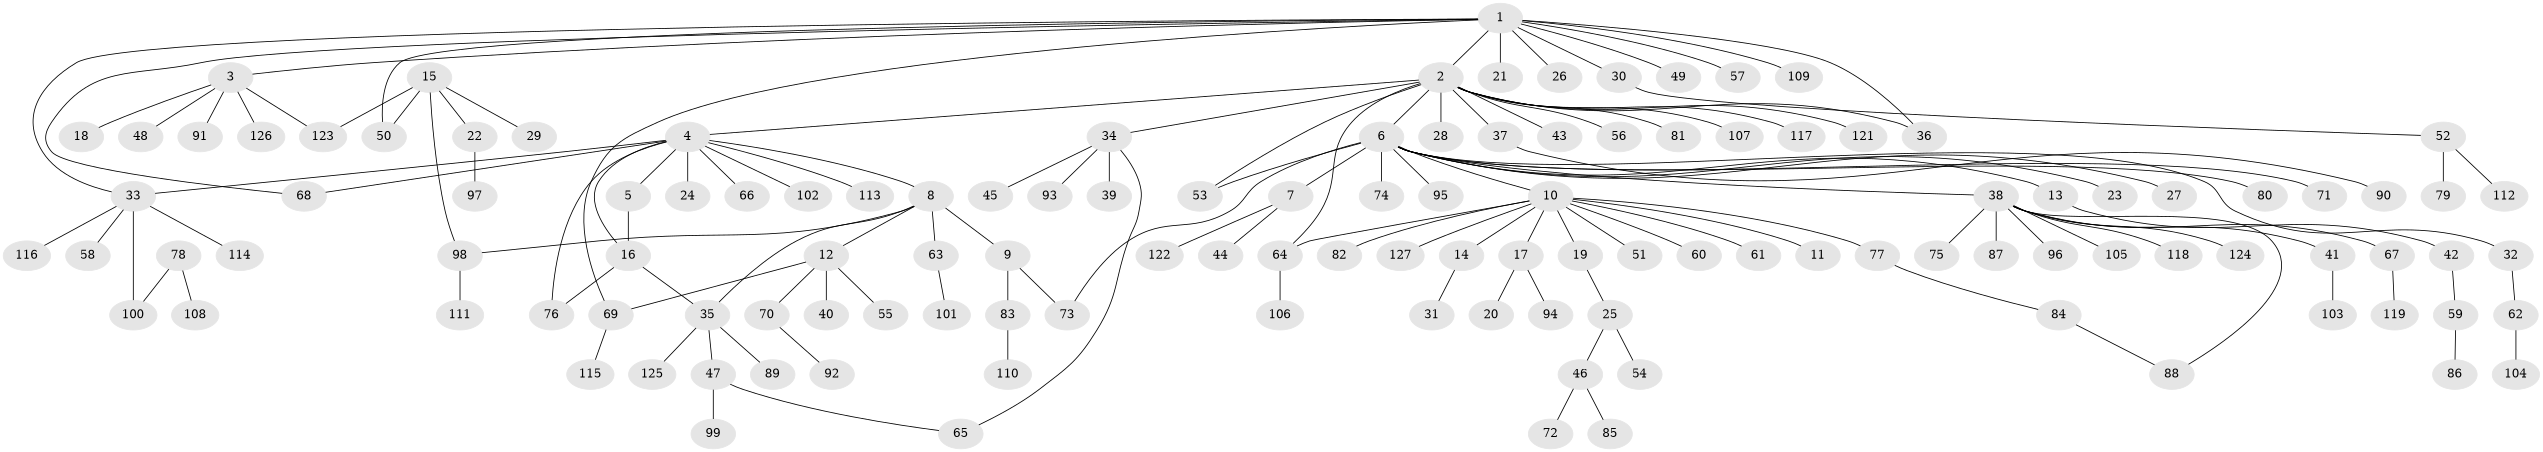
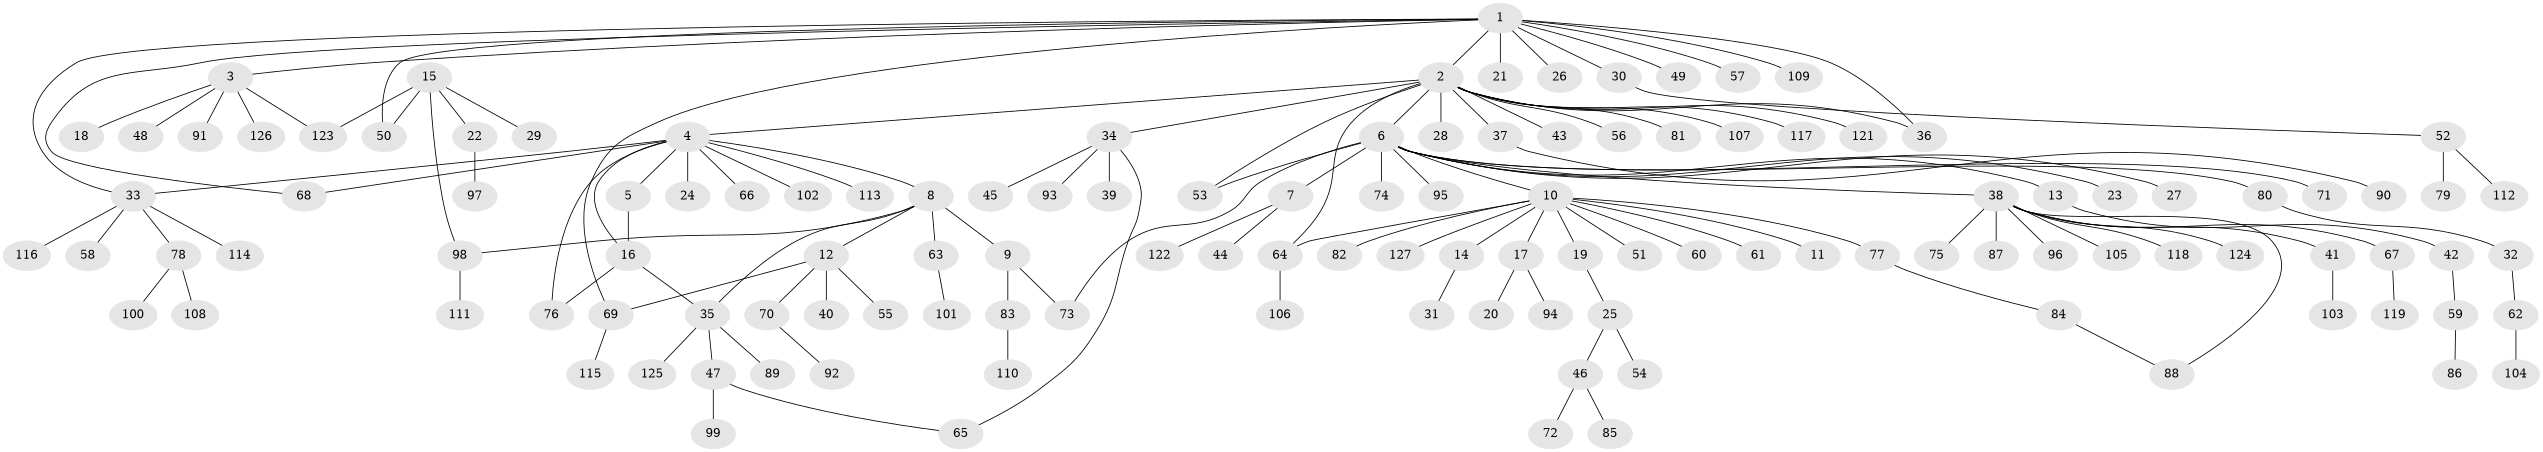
(2011, 154) -> (2388, 226)
(133, 256) -> (156, 226)
